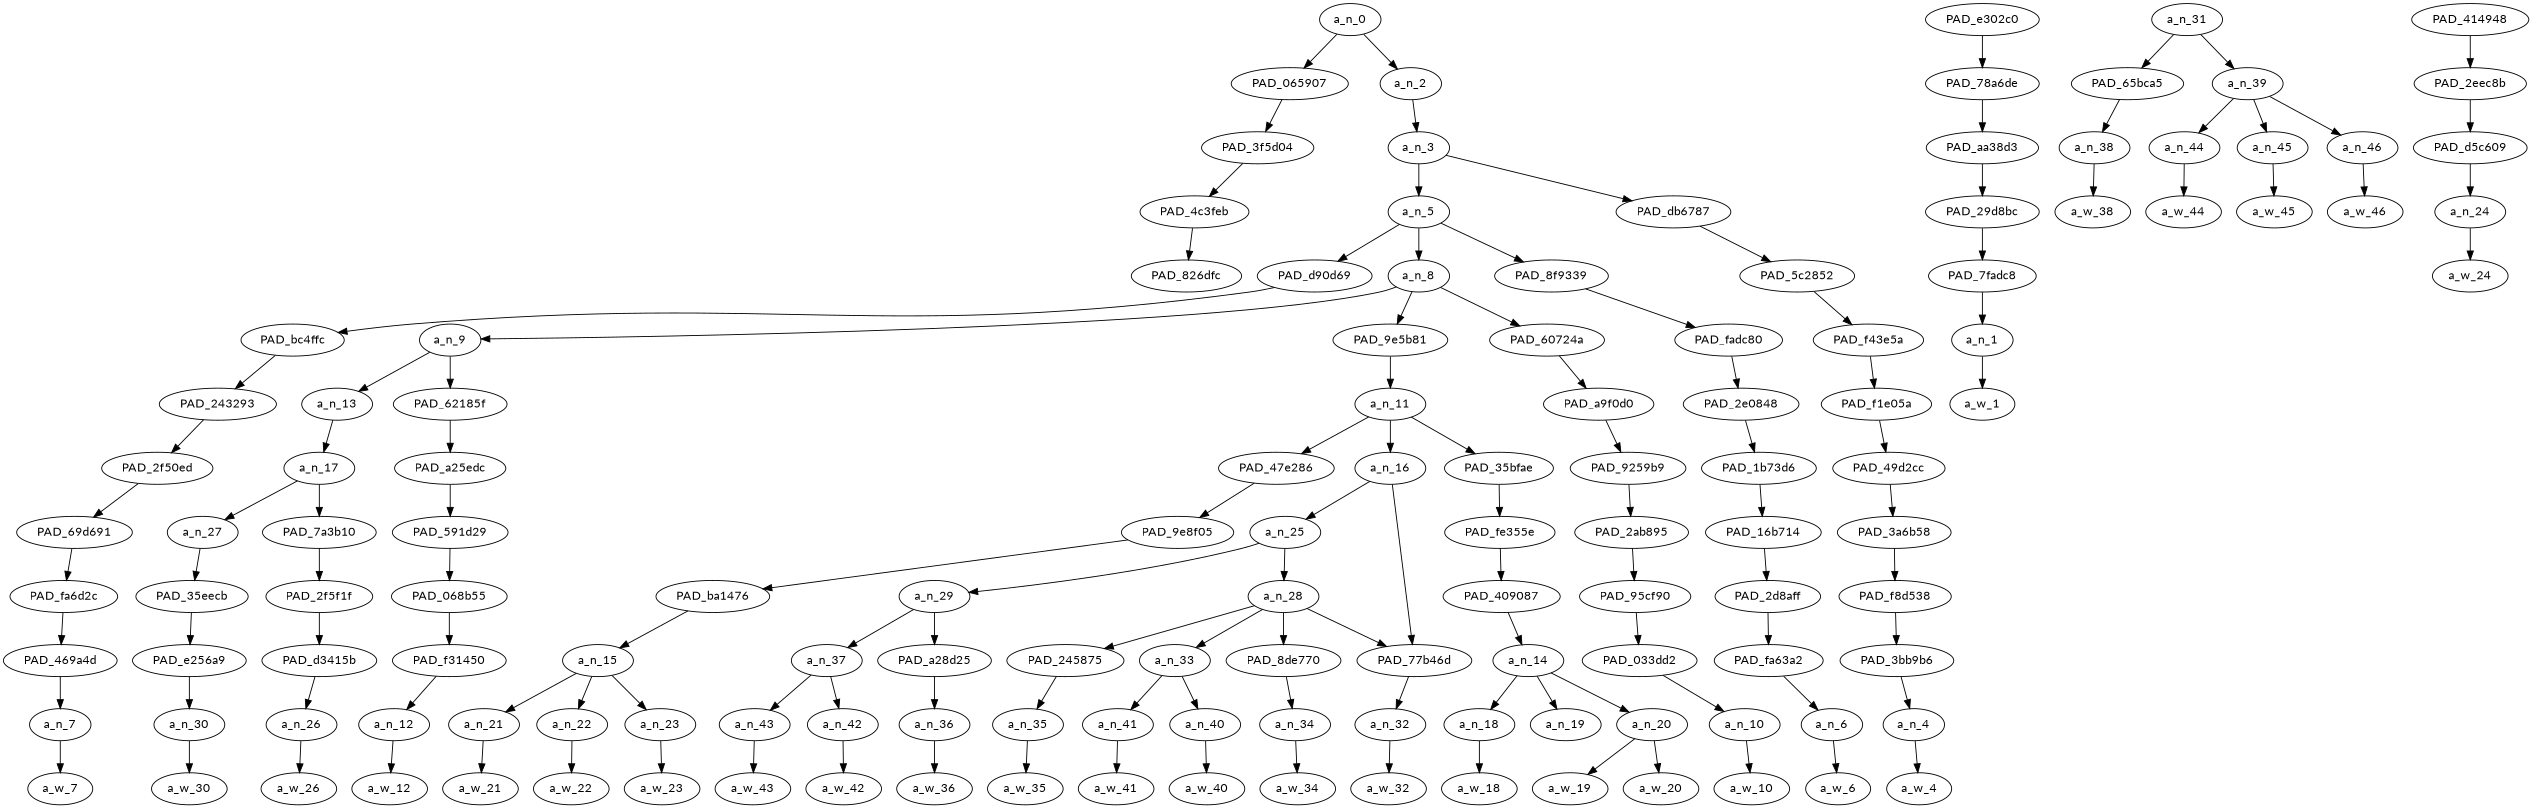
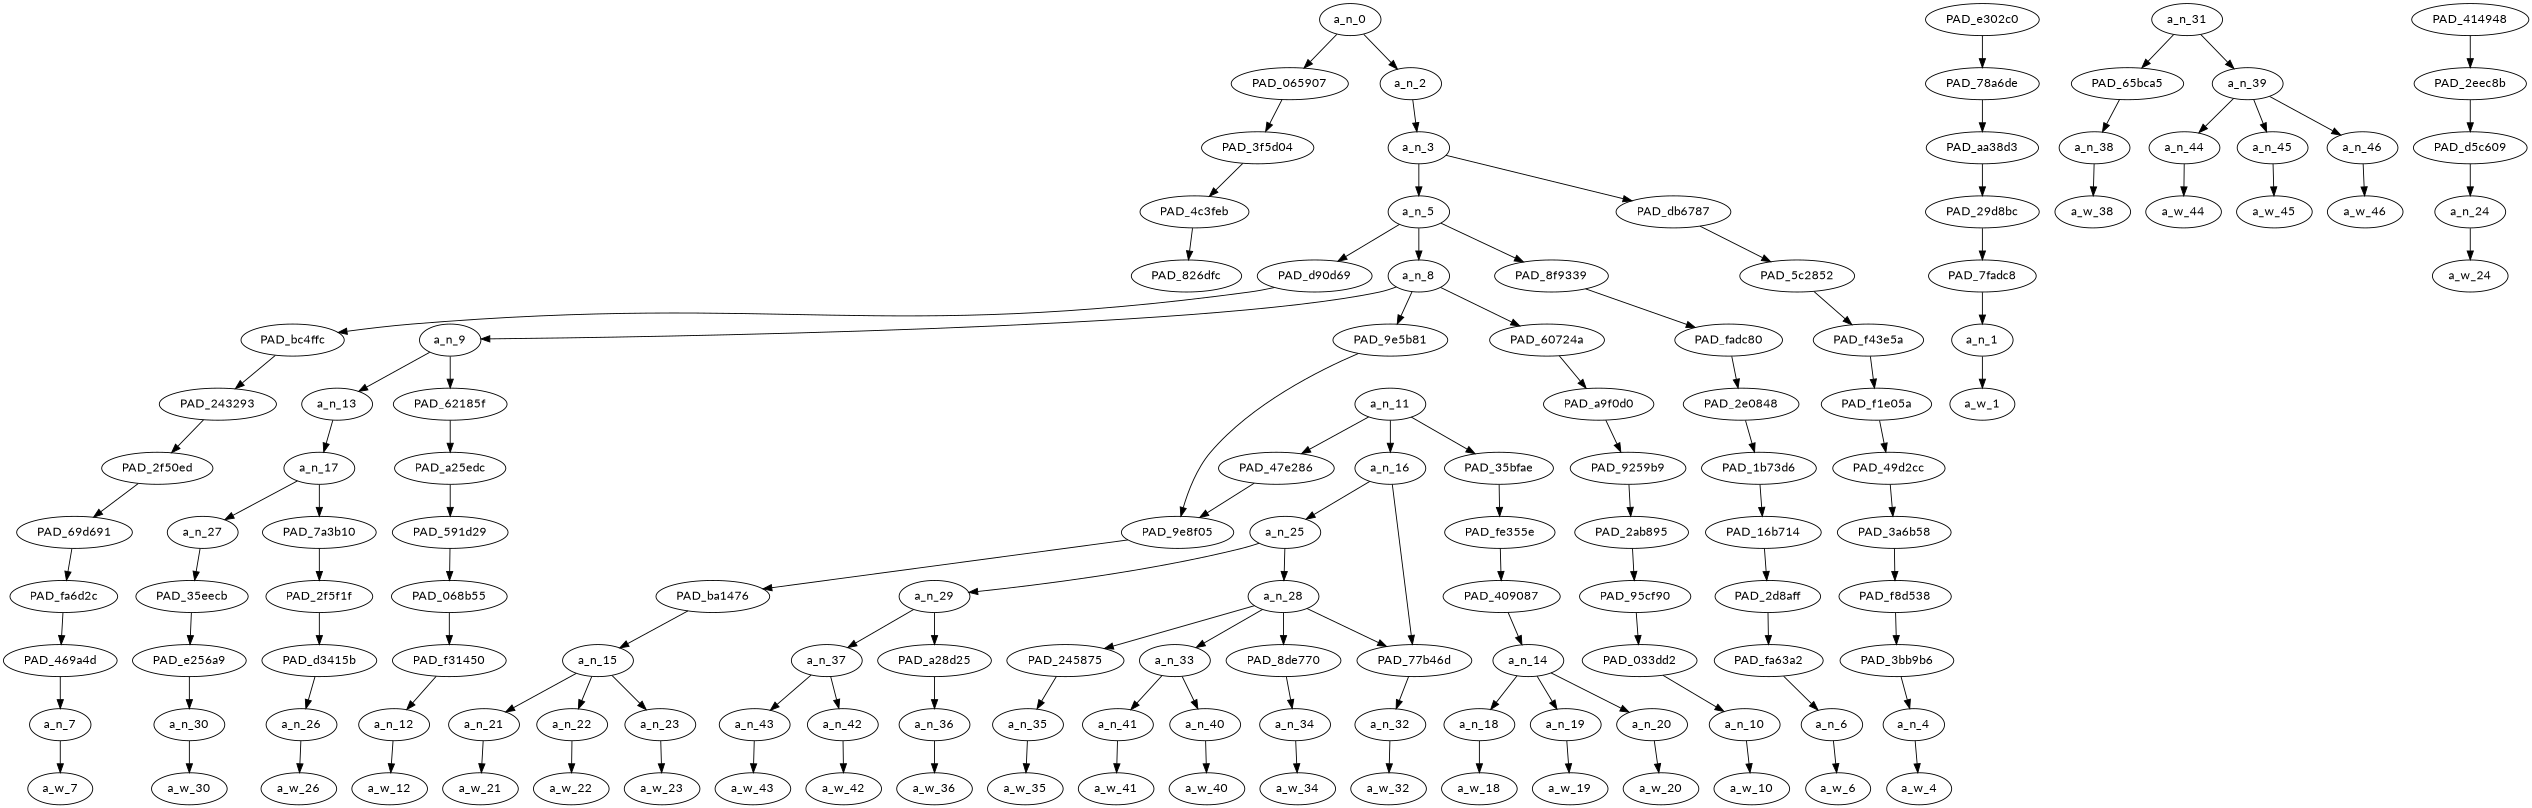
(1390, 368) -> (1254, 413)
(1615, 754) -> (1568, 752)
